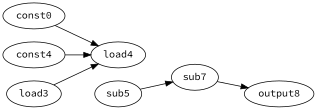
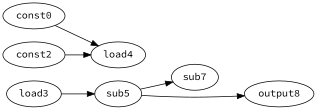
(34, 55) -> (34, 55)
(73, 76) -> (74, 94)
(229, 84) -> (189, 97)
